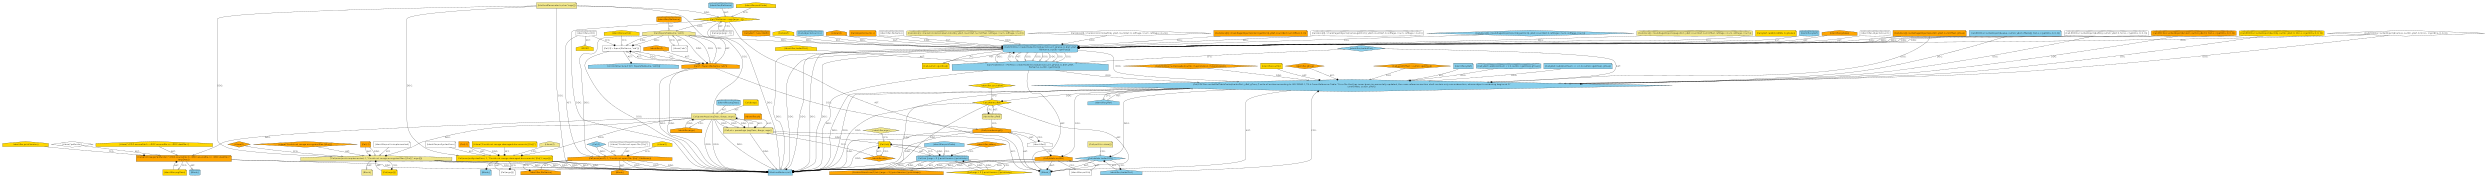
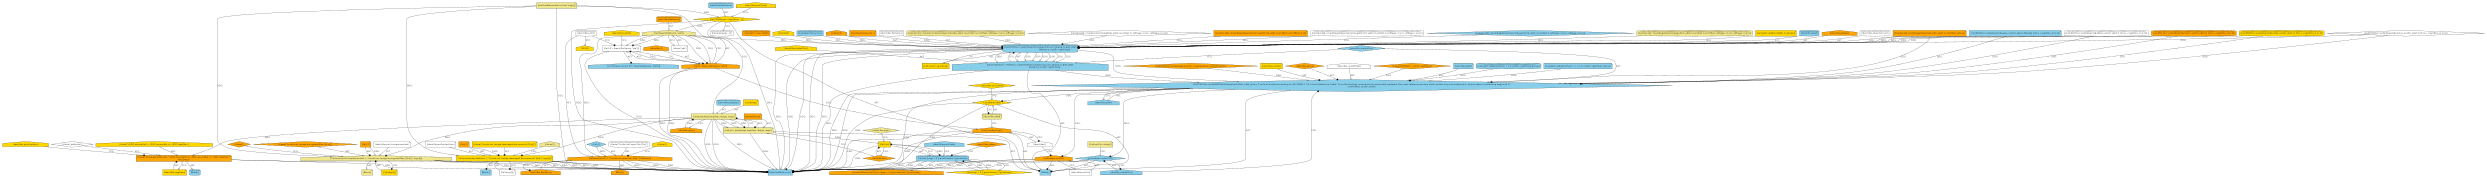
(718, 26) -> none
none -> (1349, 66)
